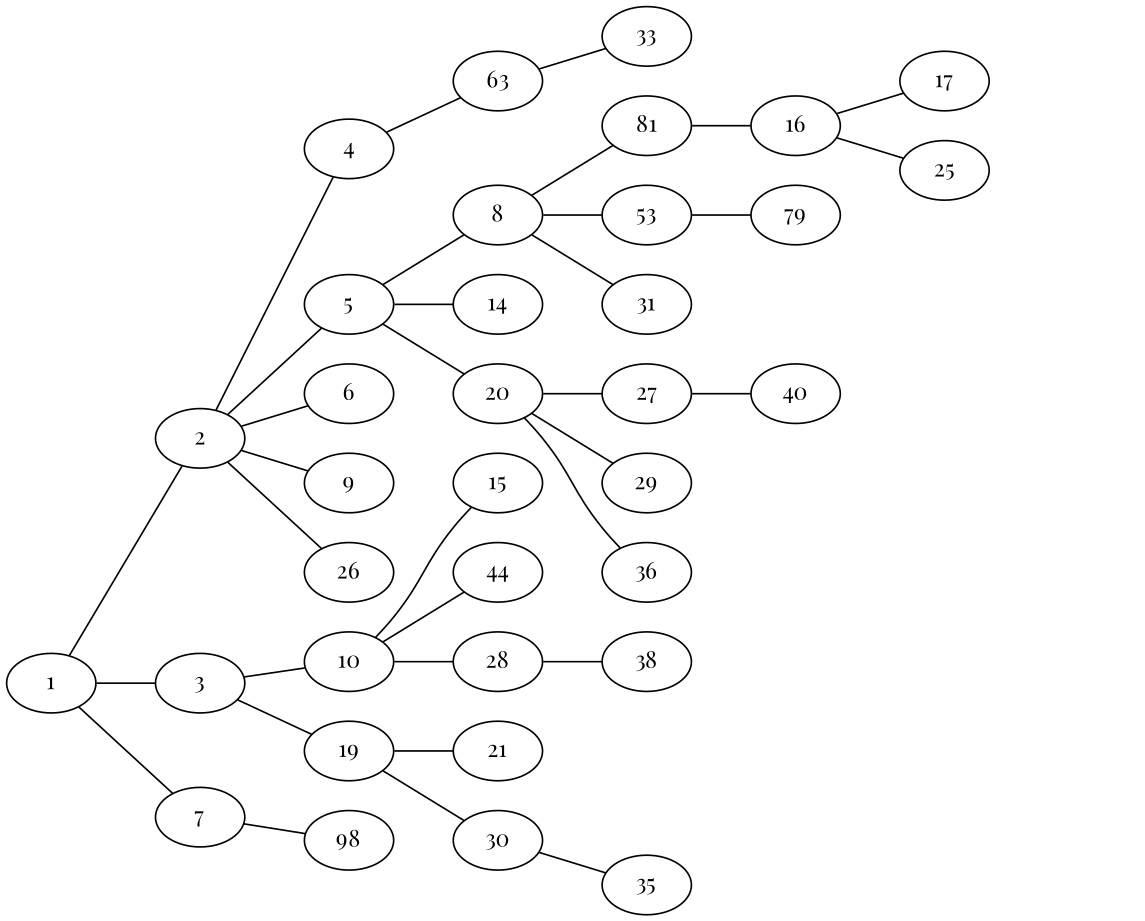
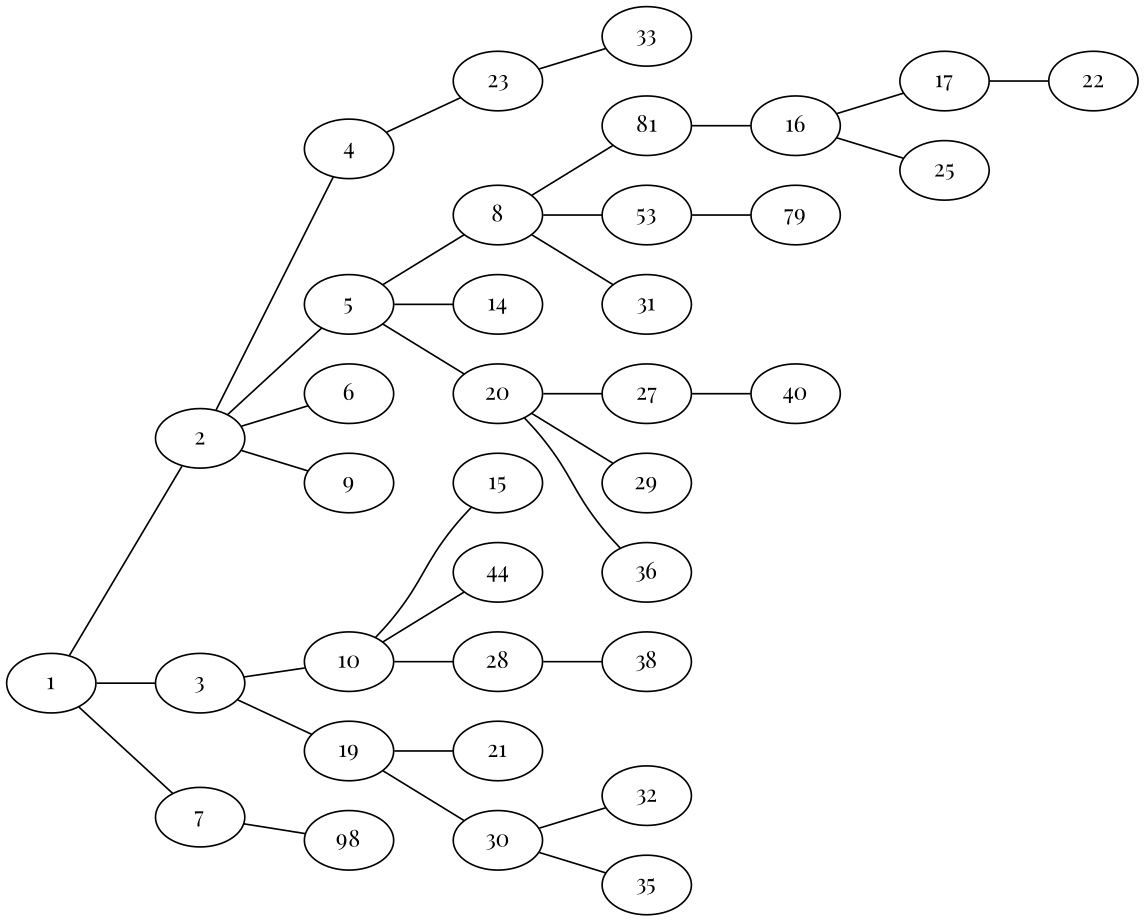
(498, 81) -> (498, 81)
none -> (1093, 81)
(349, 572) -> none
none -> (647, 796)
